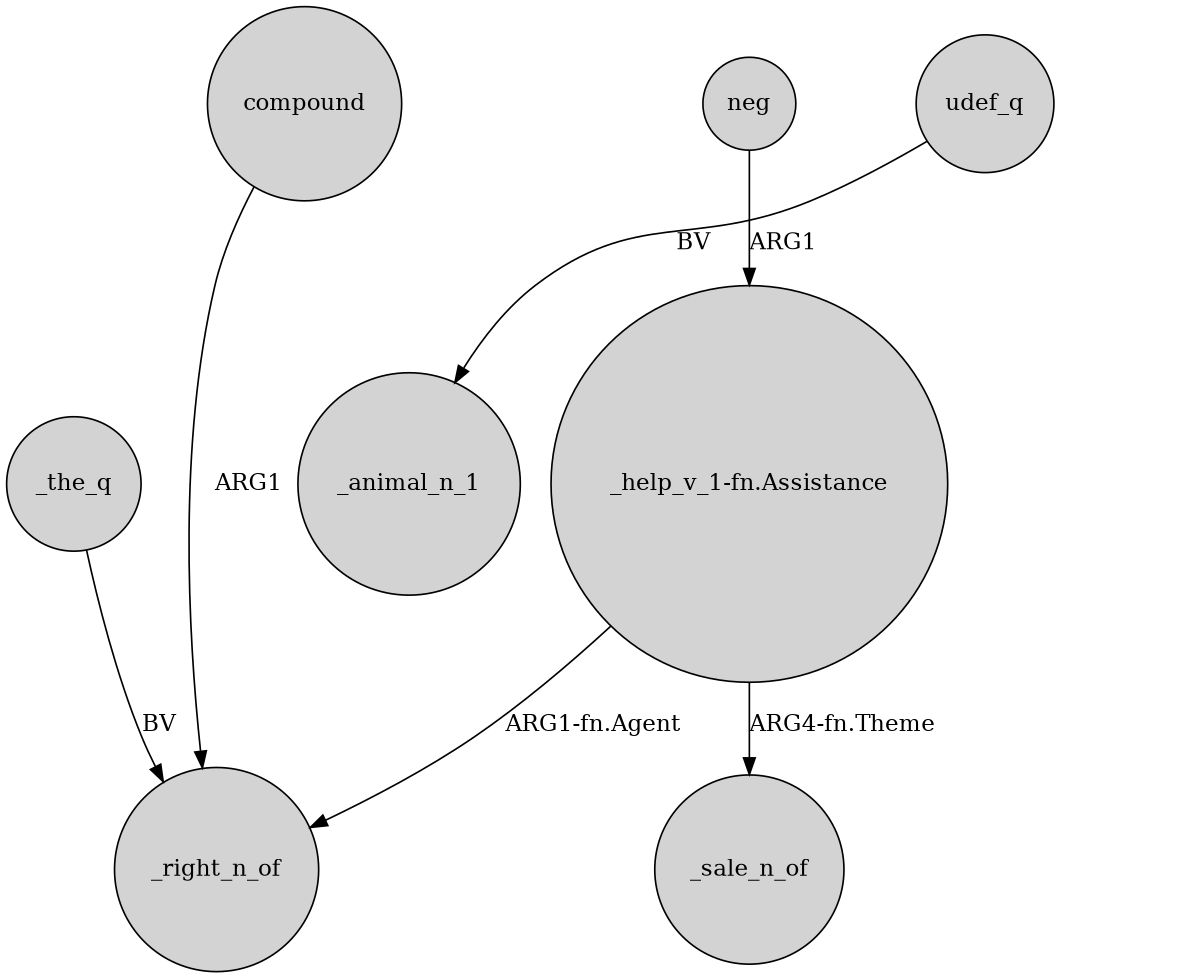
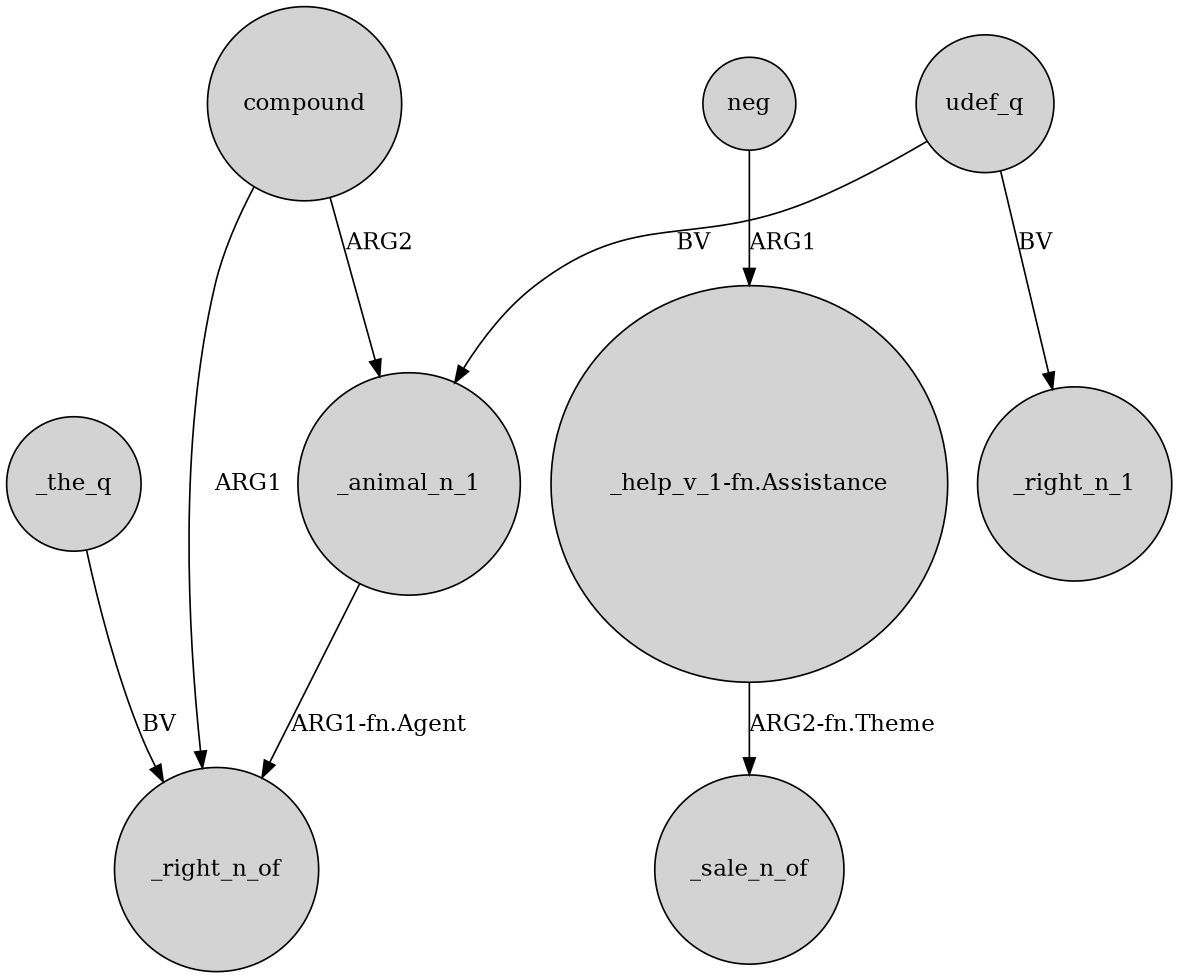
none -> (353, 279)
none -> (1075, 484)
(842, 725) -> (842, 725)
(476, 735) -> (315, 673)
